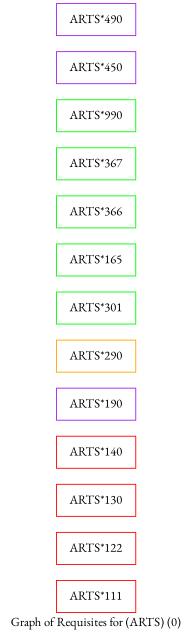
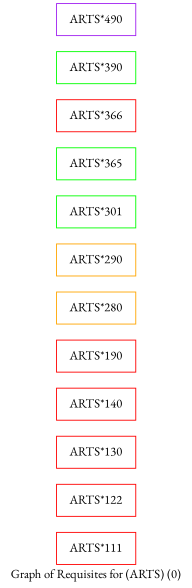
(96, 68) -> none
(96, 116) -> (96, 68)
(96, 164) -> none
(96, 212) -> (96, 116)
(96, 260) -> (96, 164)
none -> (96, 308)
(96, 404) -> (96, 356)
